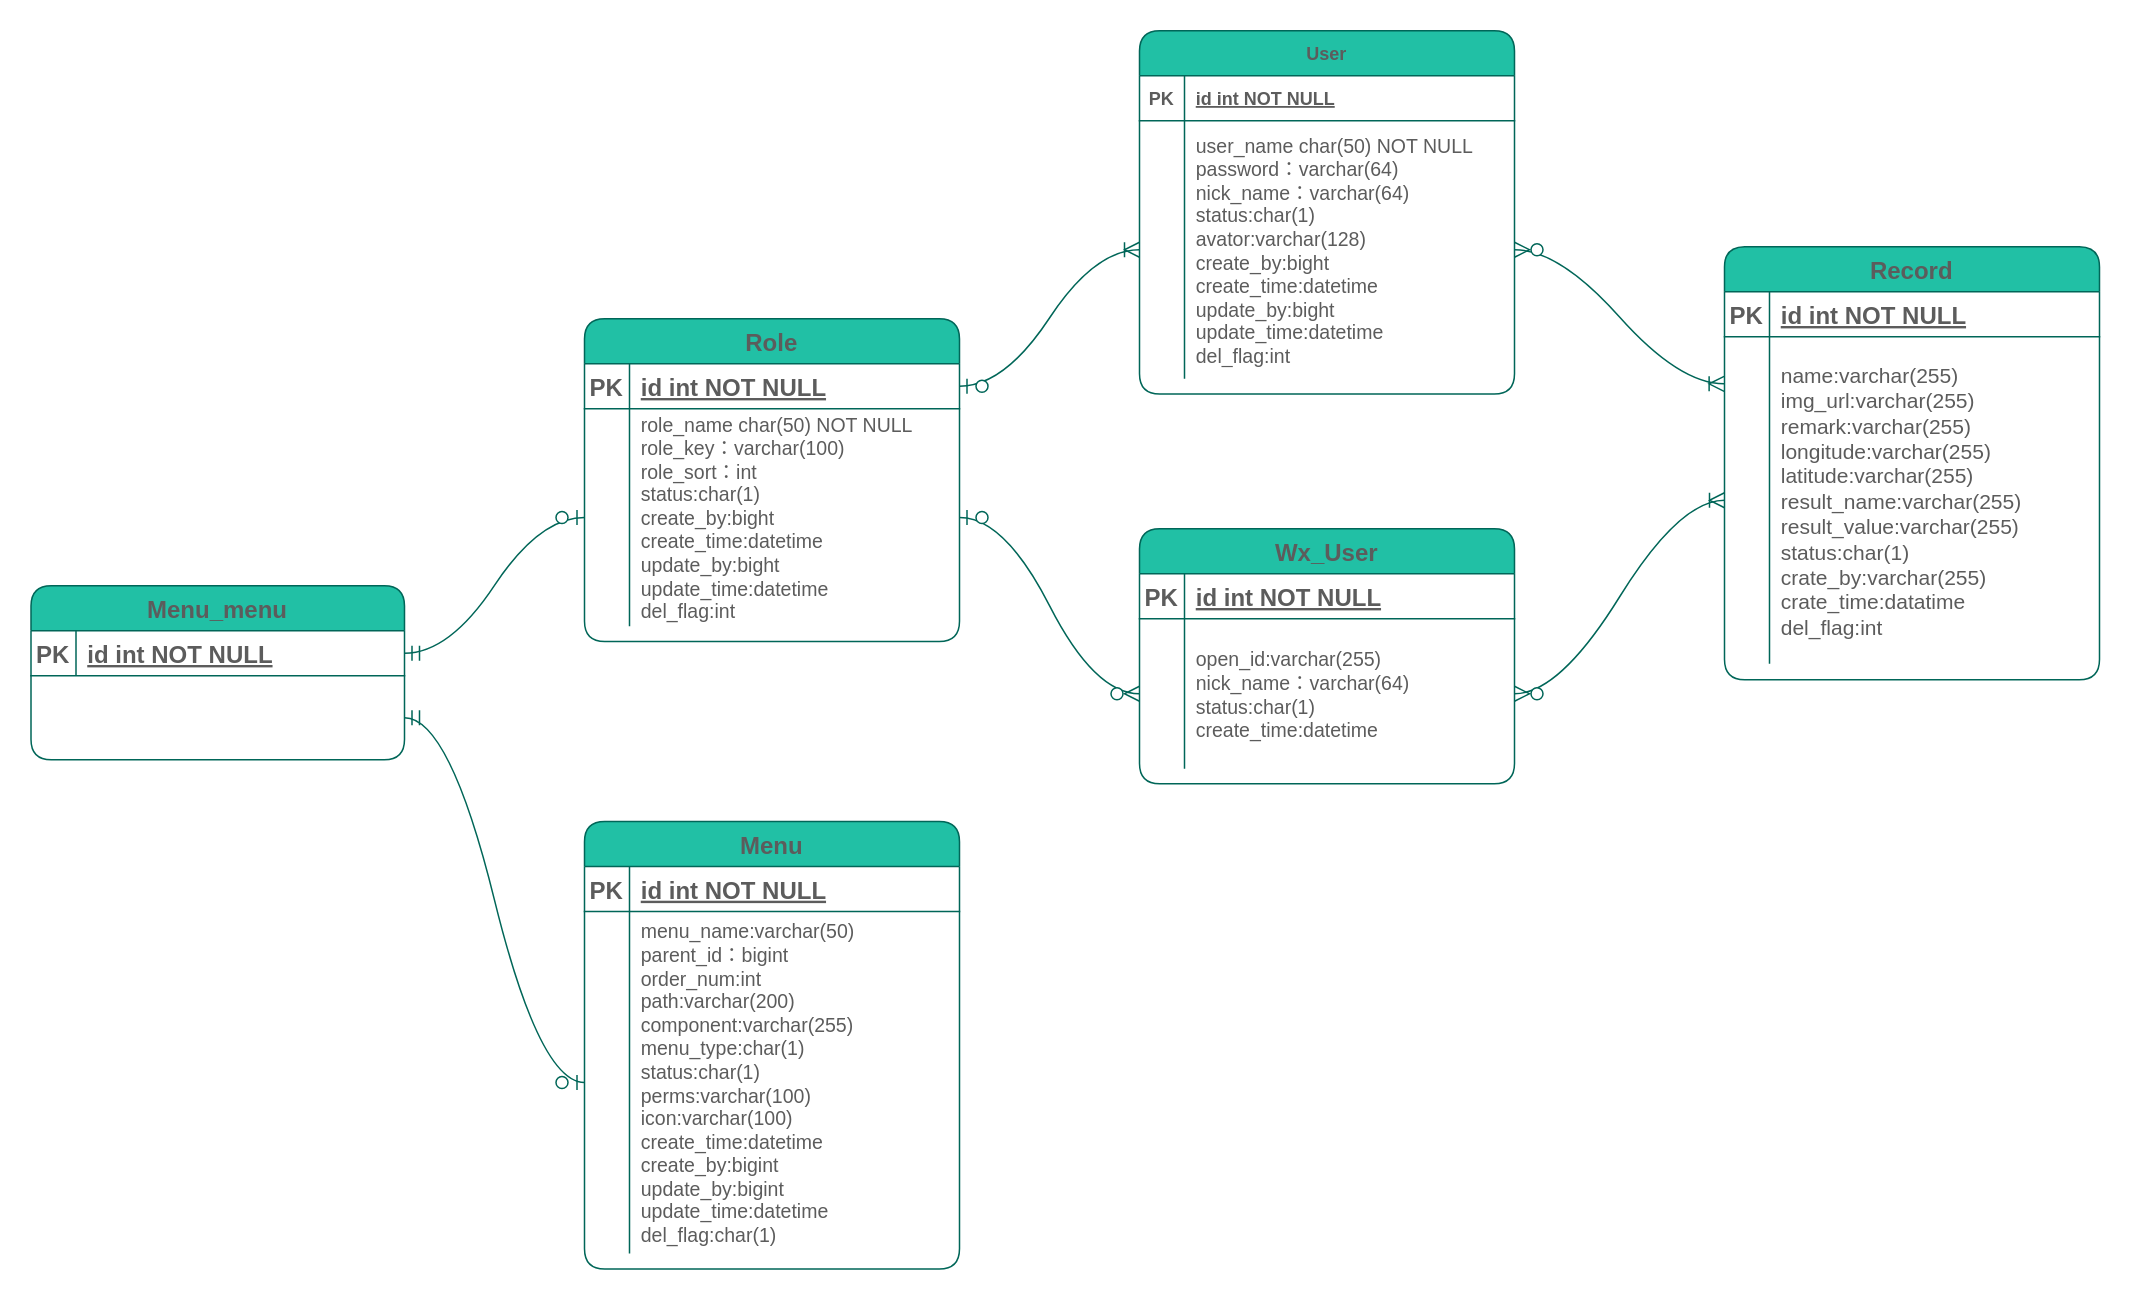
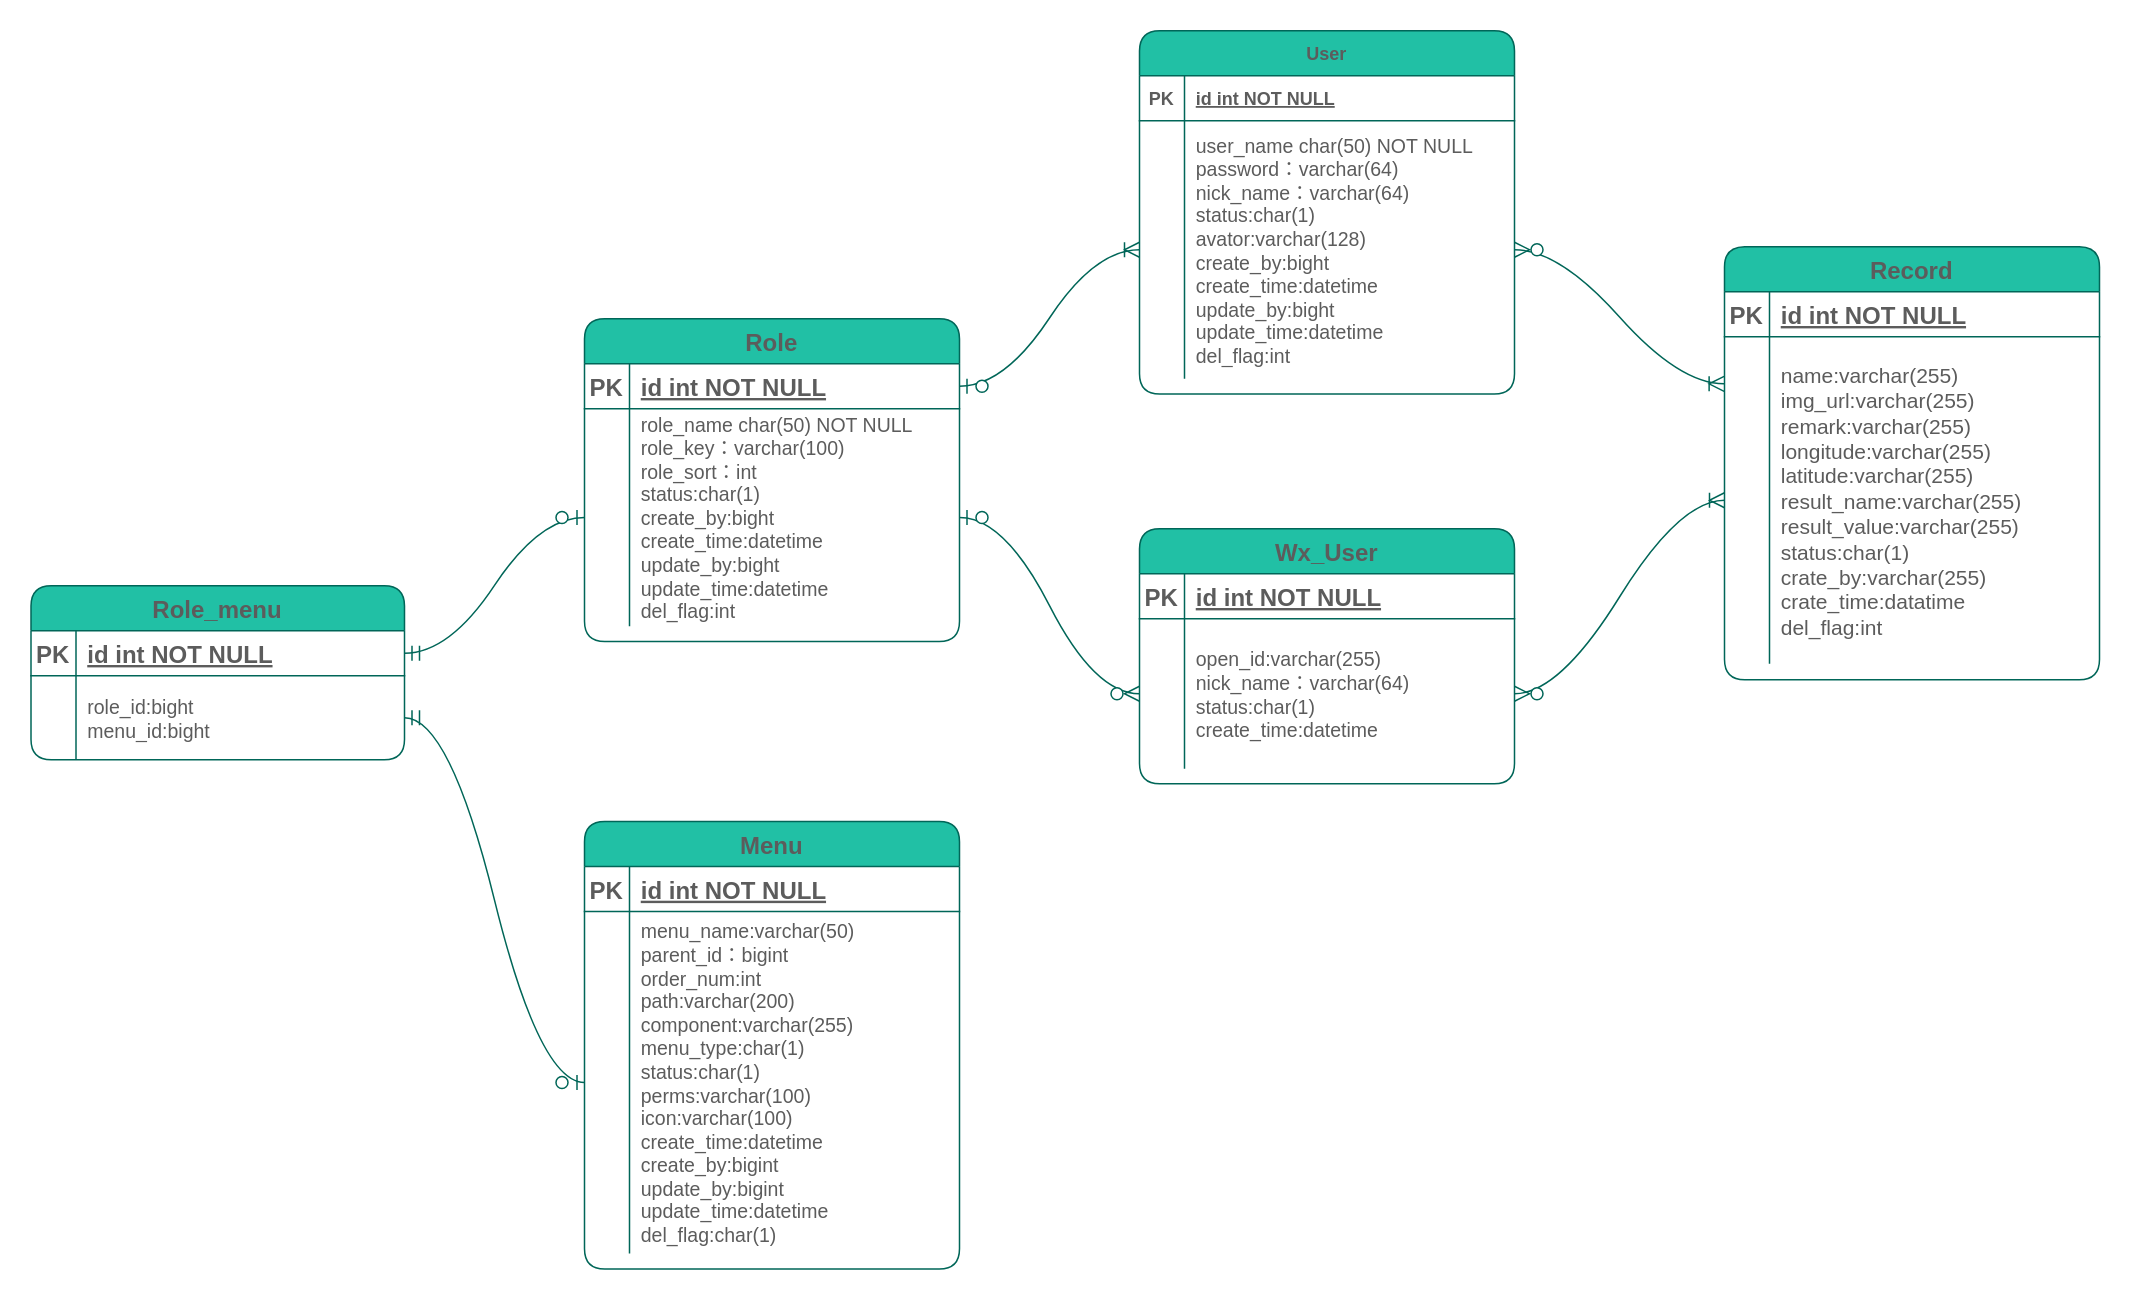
(217, 610) -> (217, 610)
none -> (240, 718)
